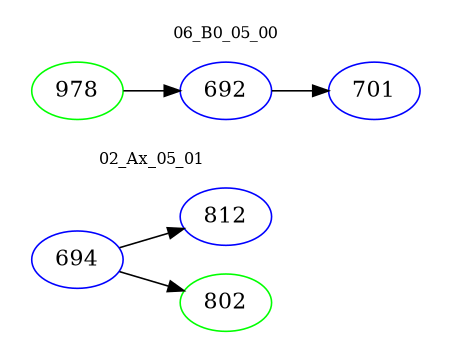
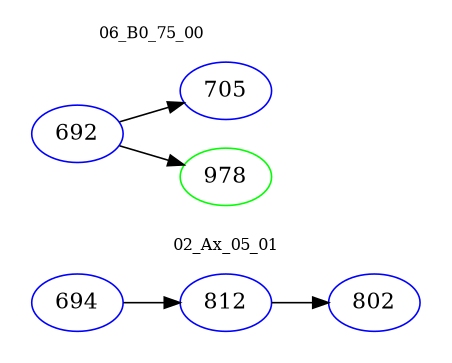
(226, 34) -> (152, 34)
(144, 91) -> (144, 153)
(374, 91) -> (226, 91)
(144, 279) -> (292, 303)
(226, 303) -> (374, 303)
